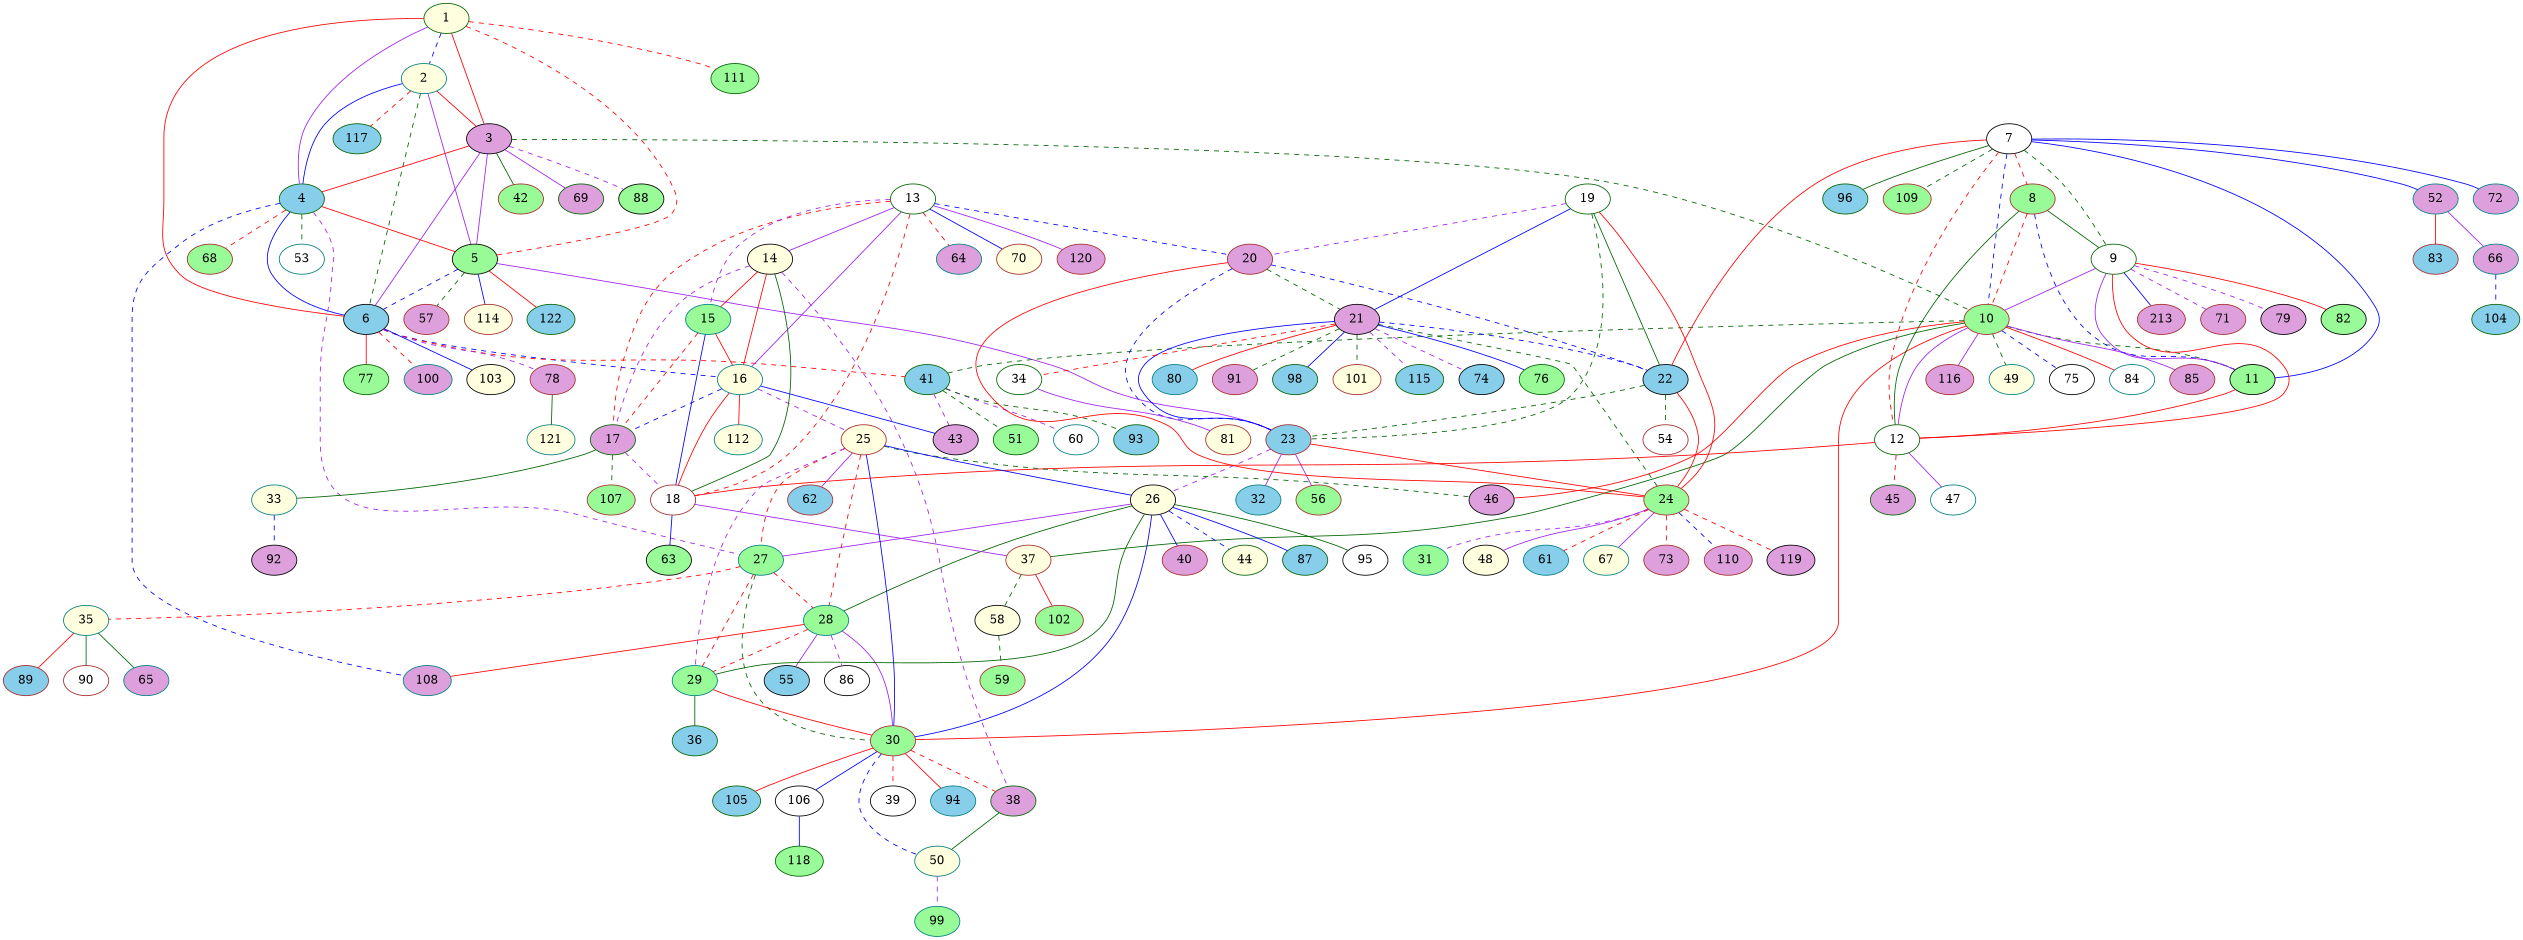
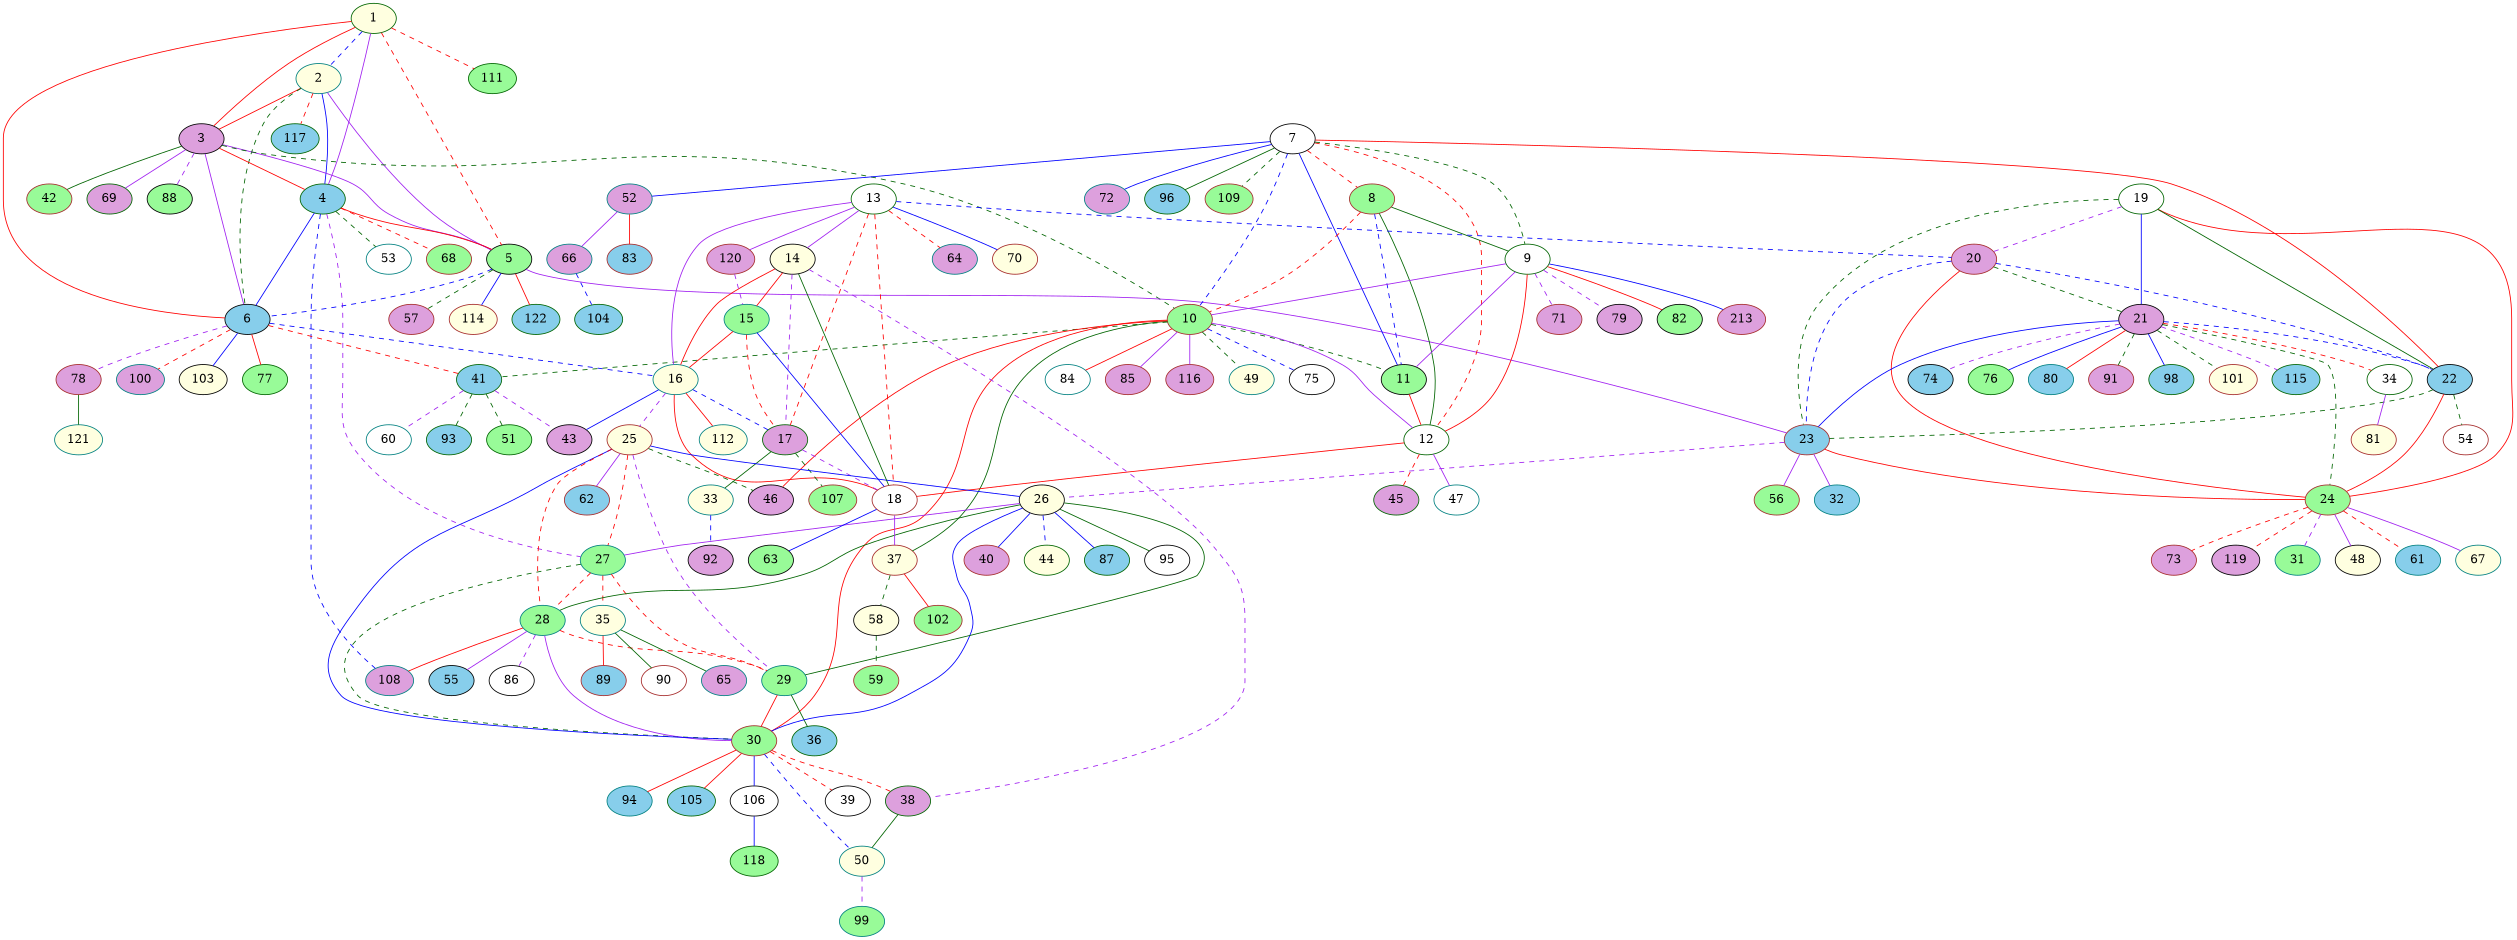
(754, 234) -> (737, 283)
(1728, 560) -> none
